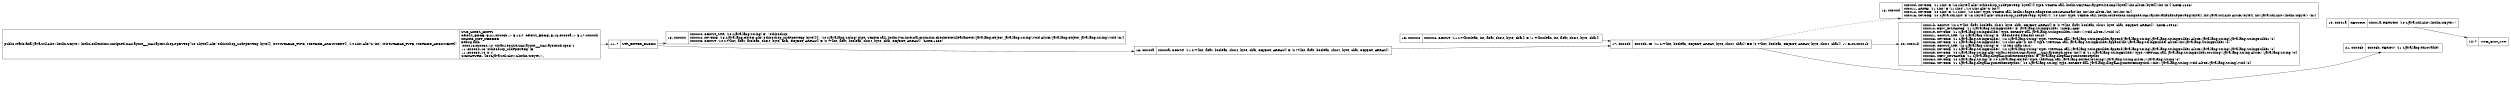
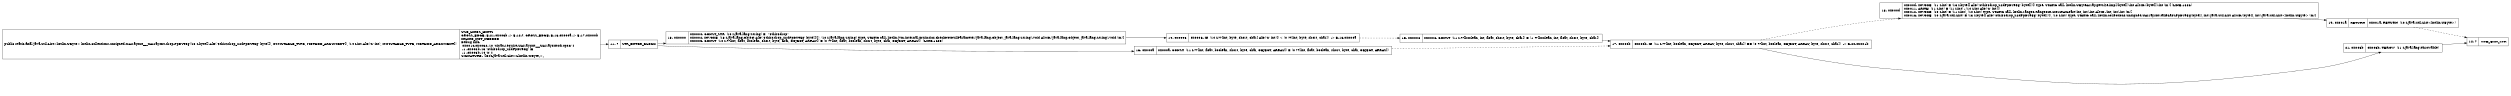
none -> (2304, 19)
(2439, 32) -> (2439, 32)
none -> (1263, 38)
(2099, 44) -> none
none -> (2453, 44)
(1500, 47) -> (1500, 47)
